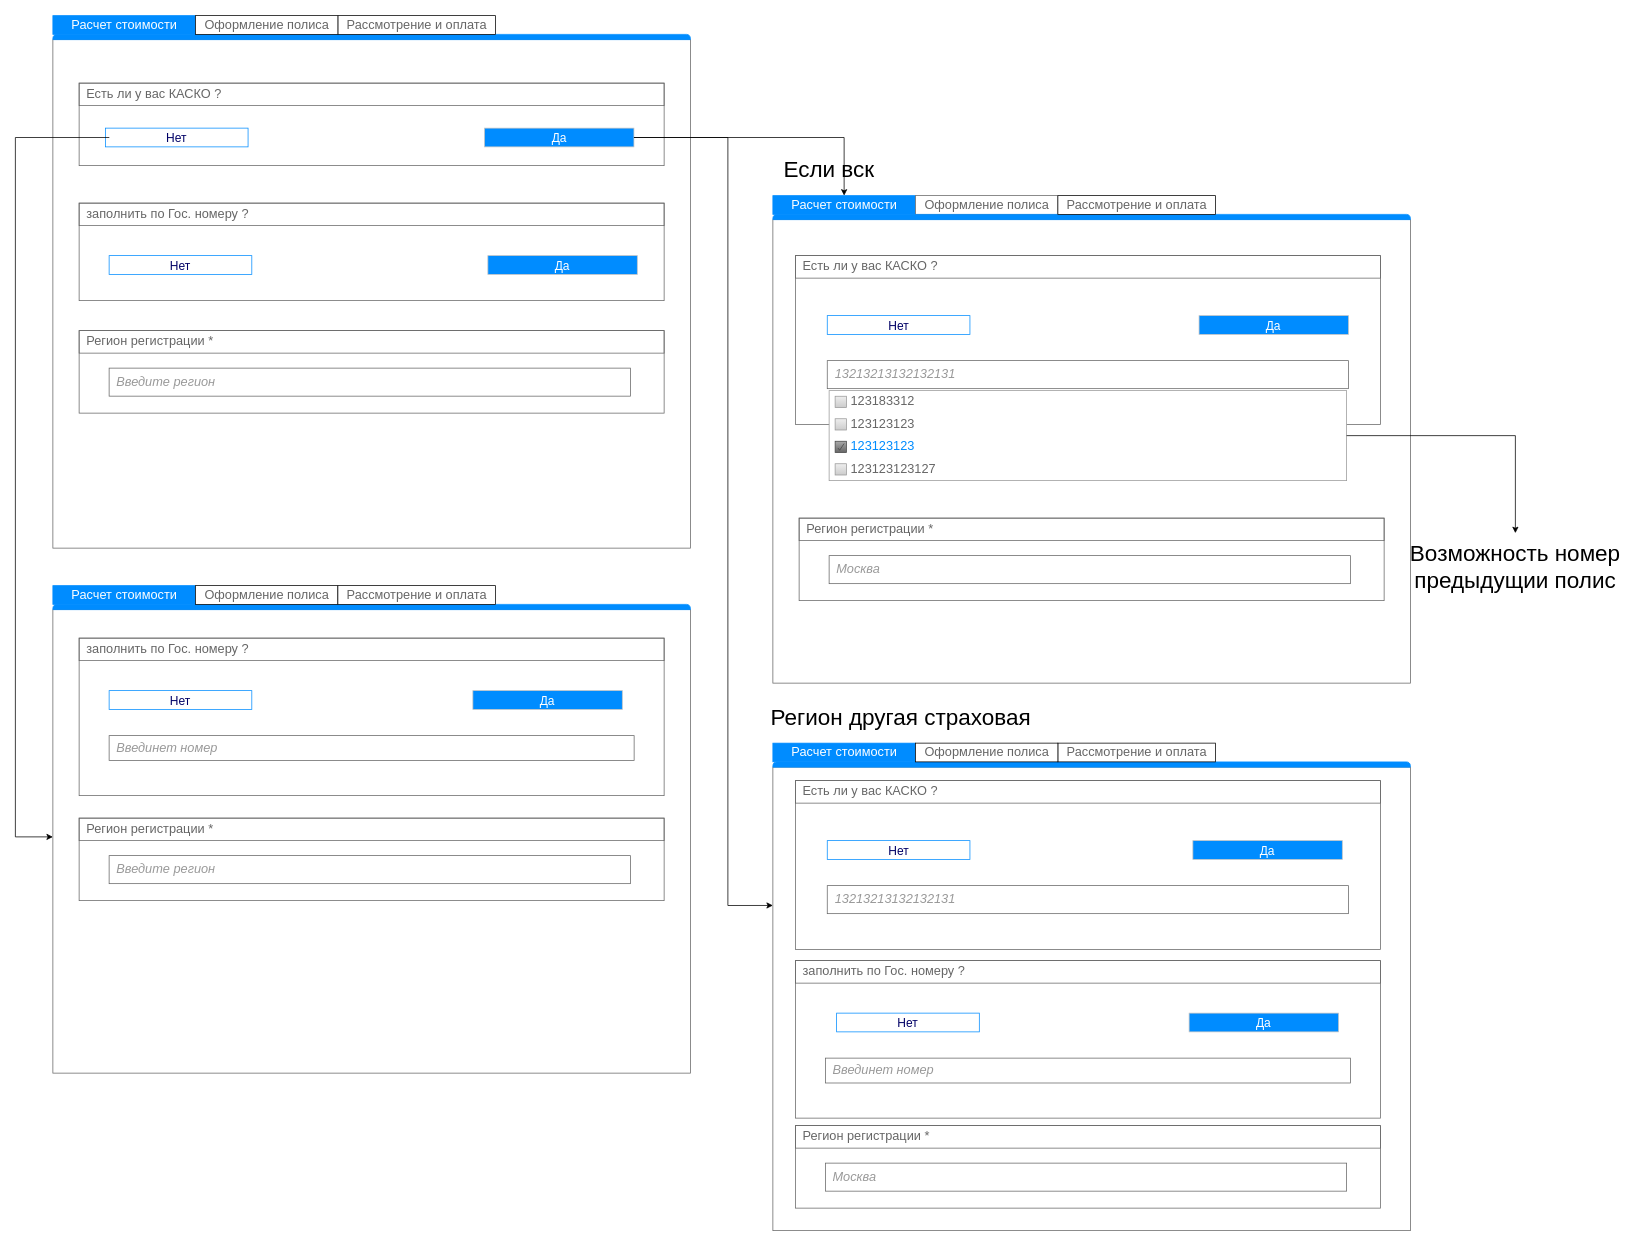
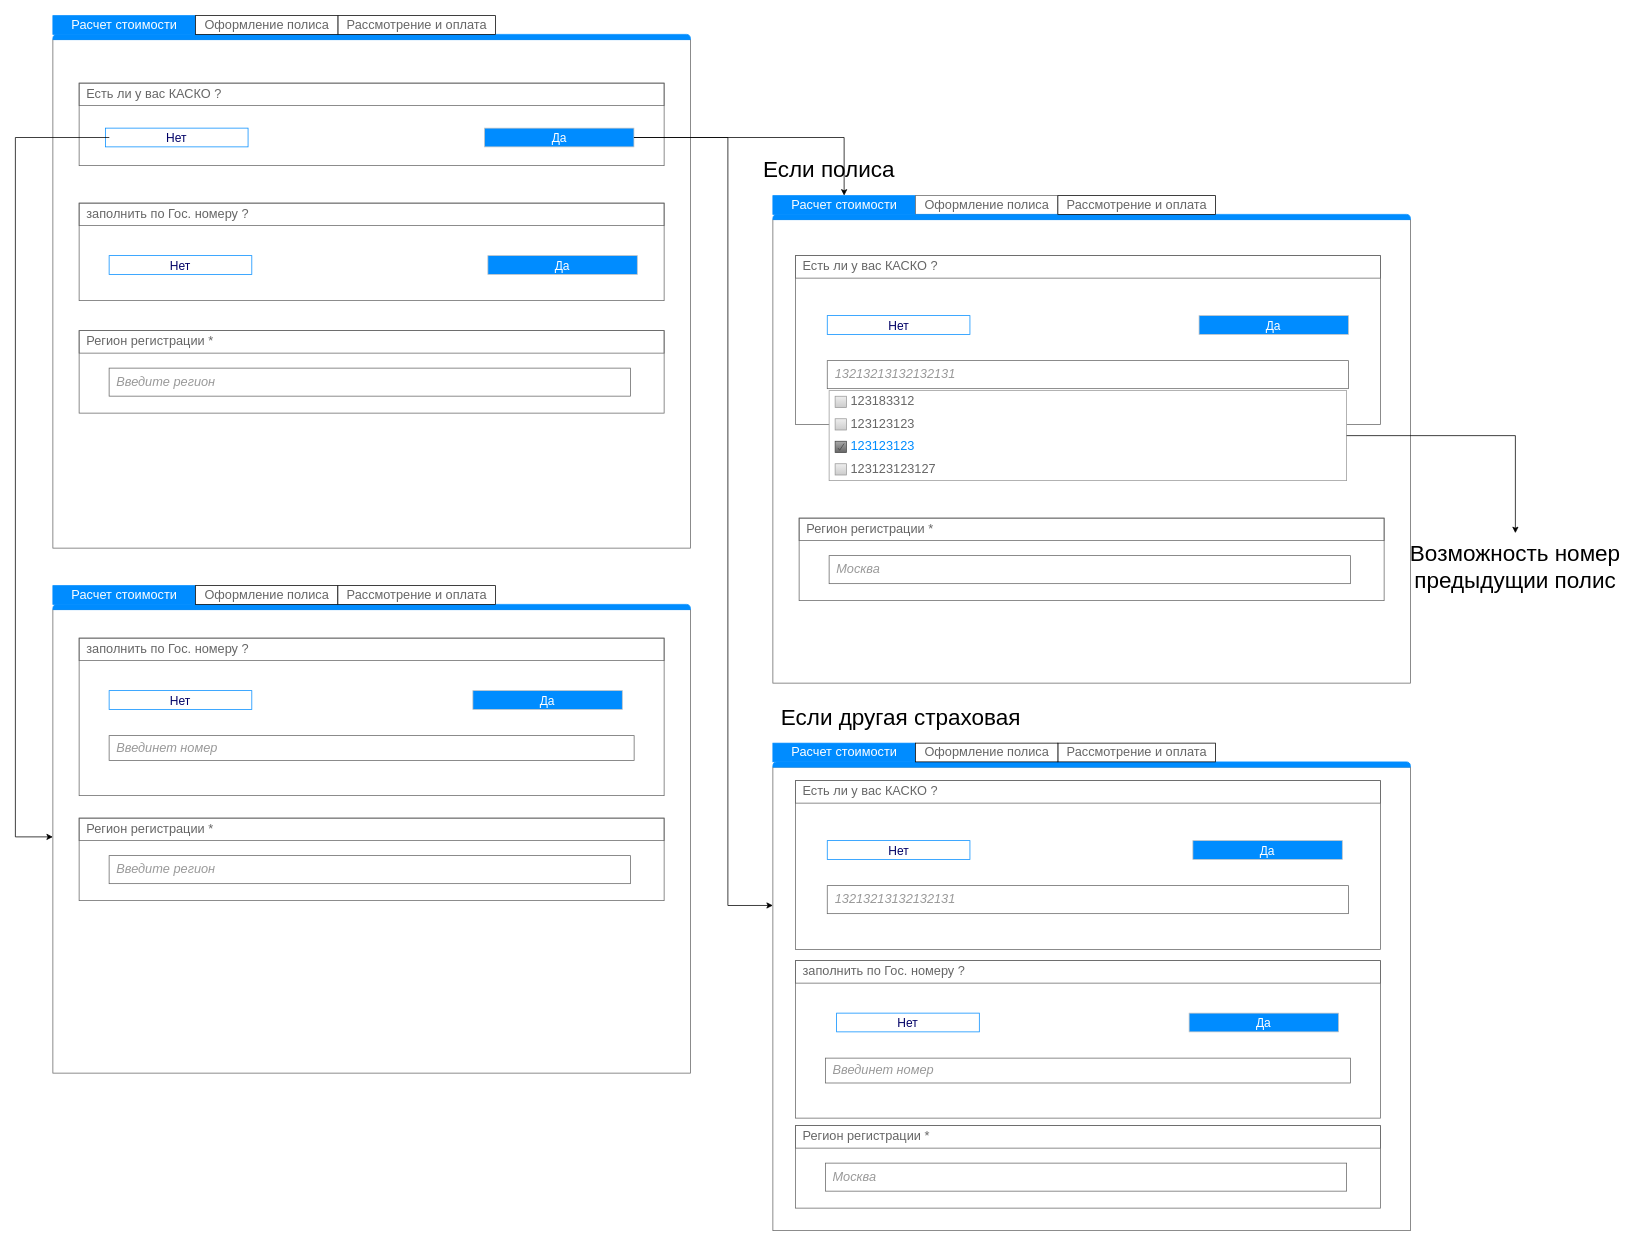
(829, 169) -> (829, 169)
(904, 717) -> (904, 717)
